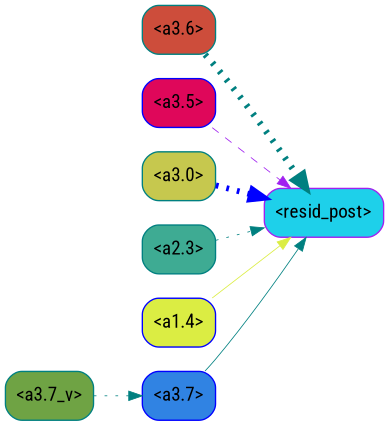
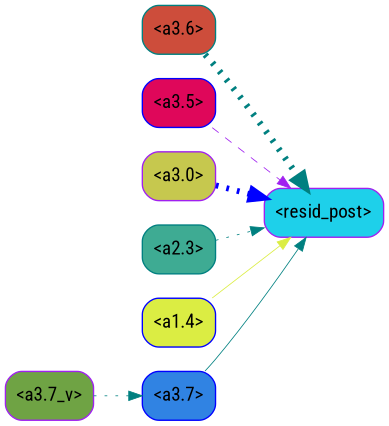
(179, 176) -> (179, 176)
(49, 396) -> (49, 396)
